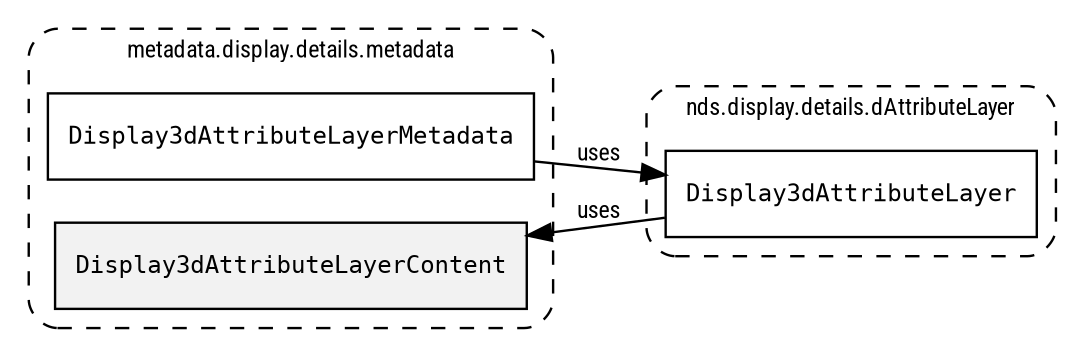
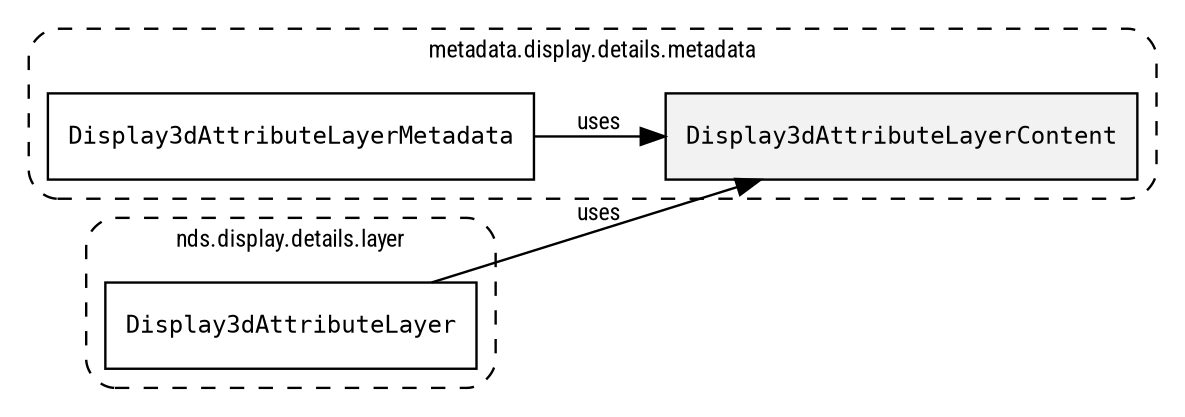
(851, 109) -> (291, 241)
(588, 167) -> (588, 136)
